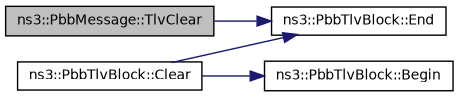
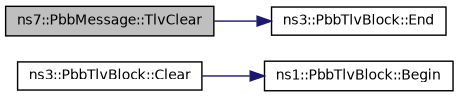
(110, 21) -> (110, 21)
(227, 50) -> none
(359, 76) -> (359, 76)
